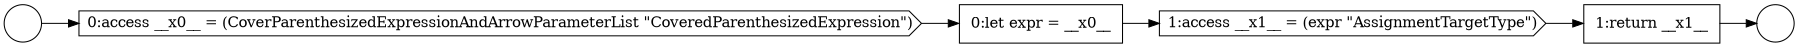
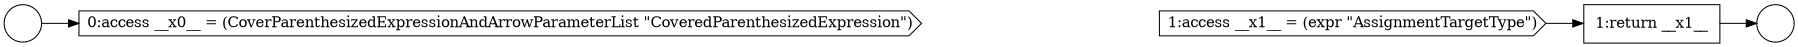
(1040, 23) -> none
